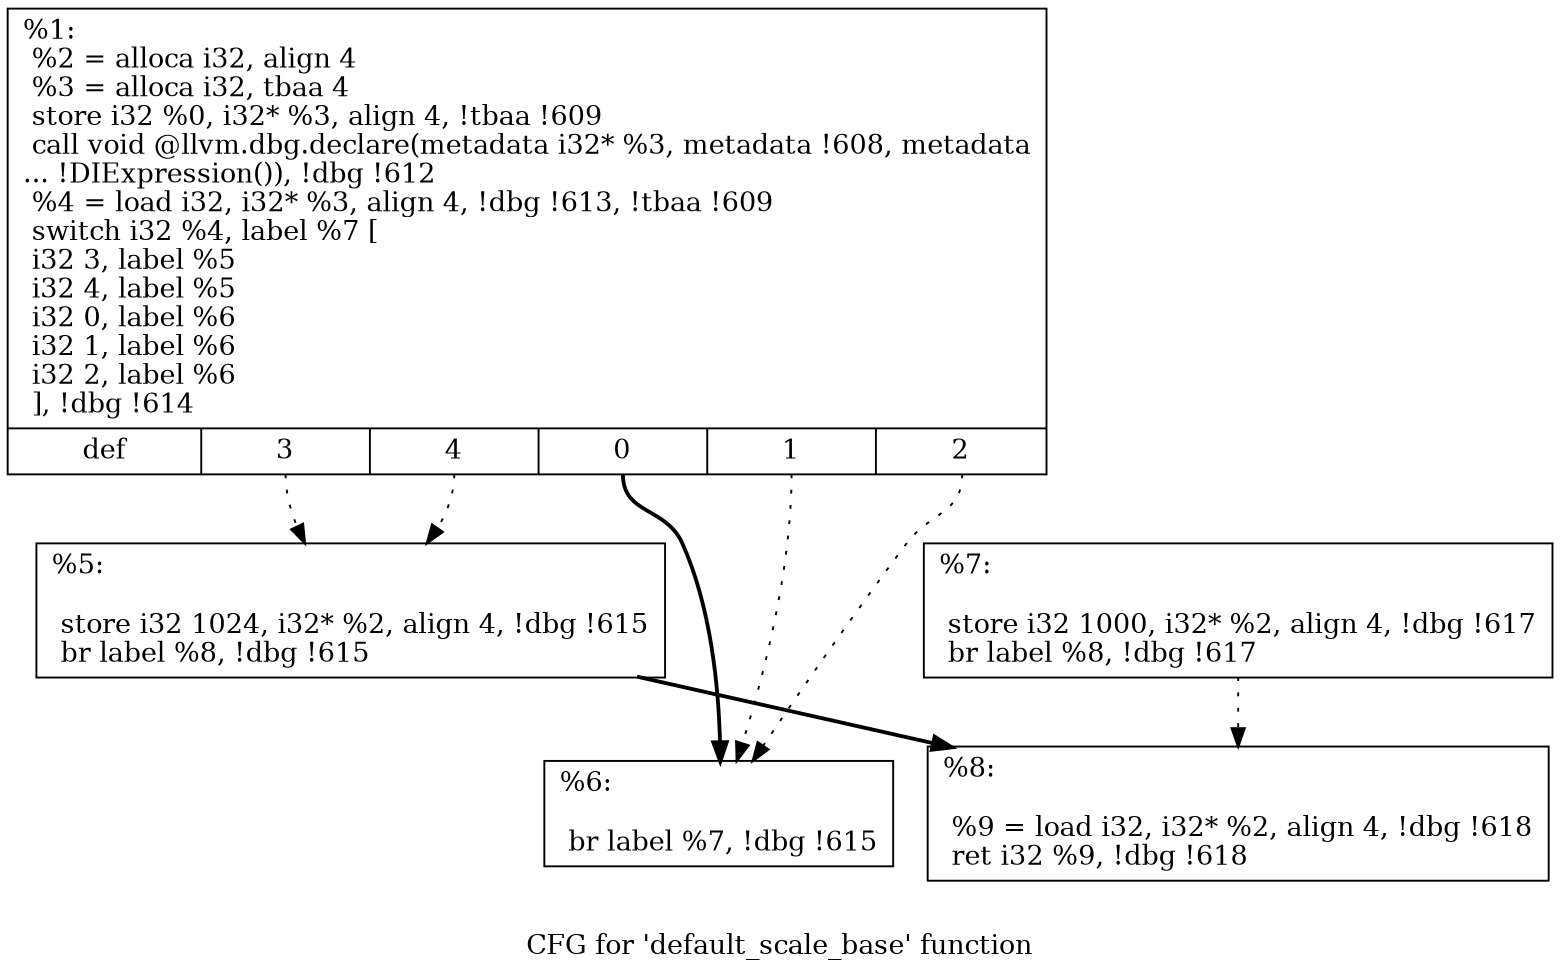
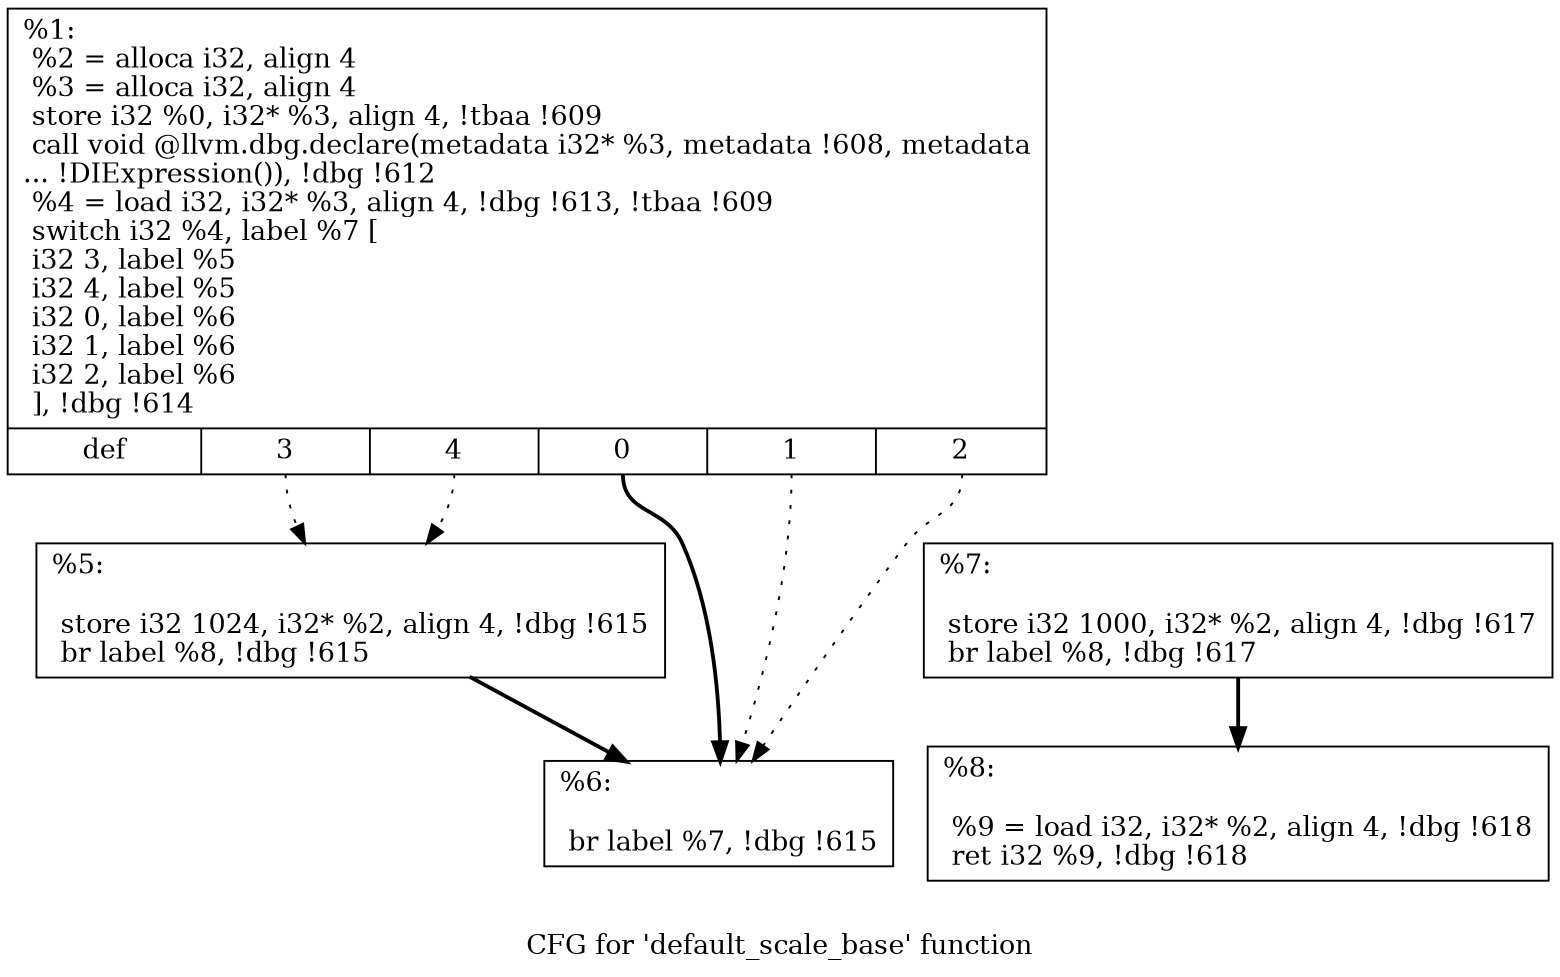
(187, 88) -> (191, 88)
(1238, 702) -> (1238, 702)
(770, 707) -> (540, 715)
